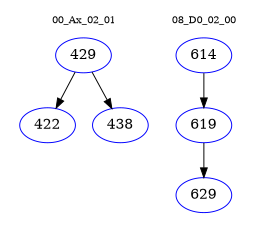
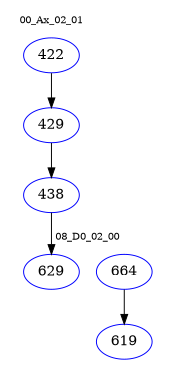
(204, 55) -> (124, 272)
(68, 86) -> (51, 86)
(204, 155) -> (51, 234)
